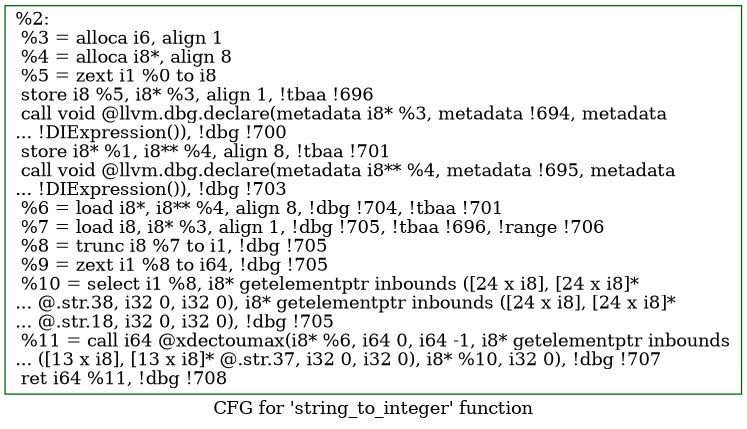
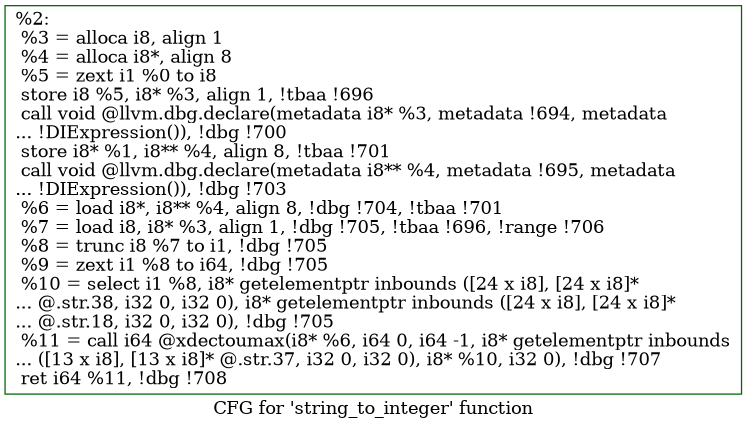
(120, 38) -> (120, 38)
